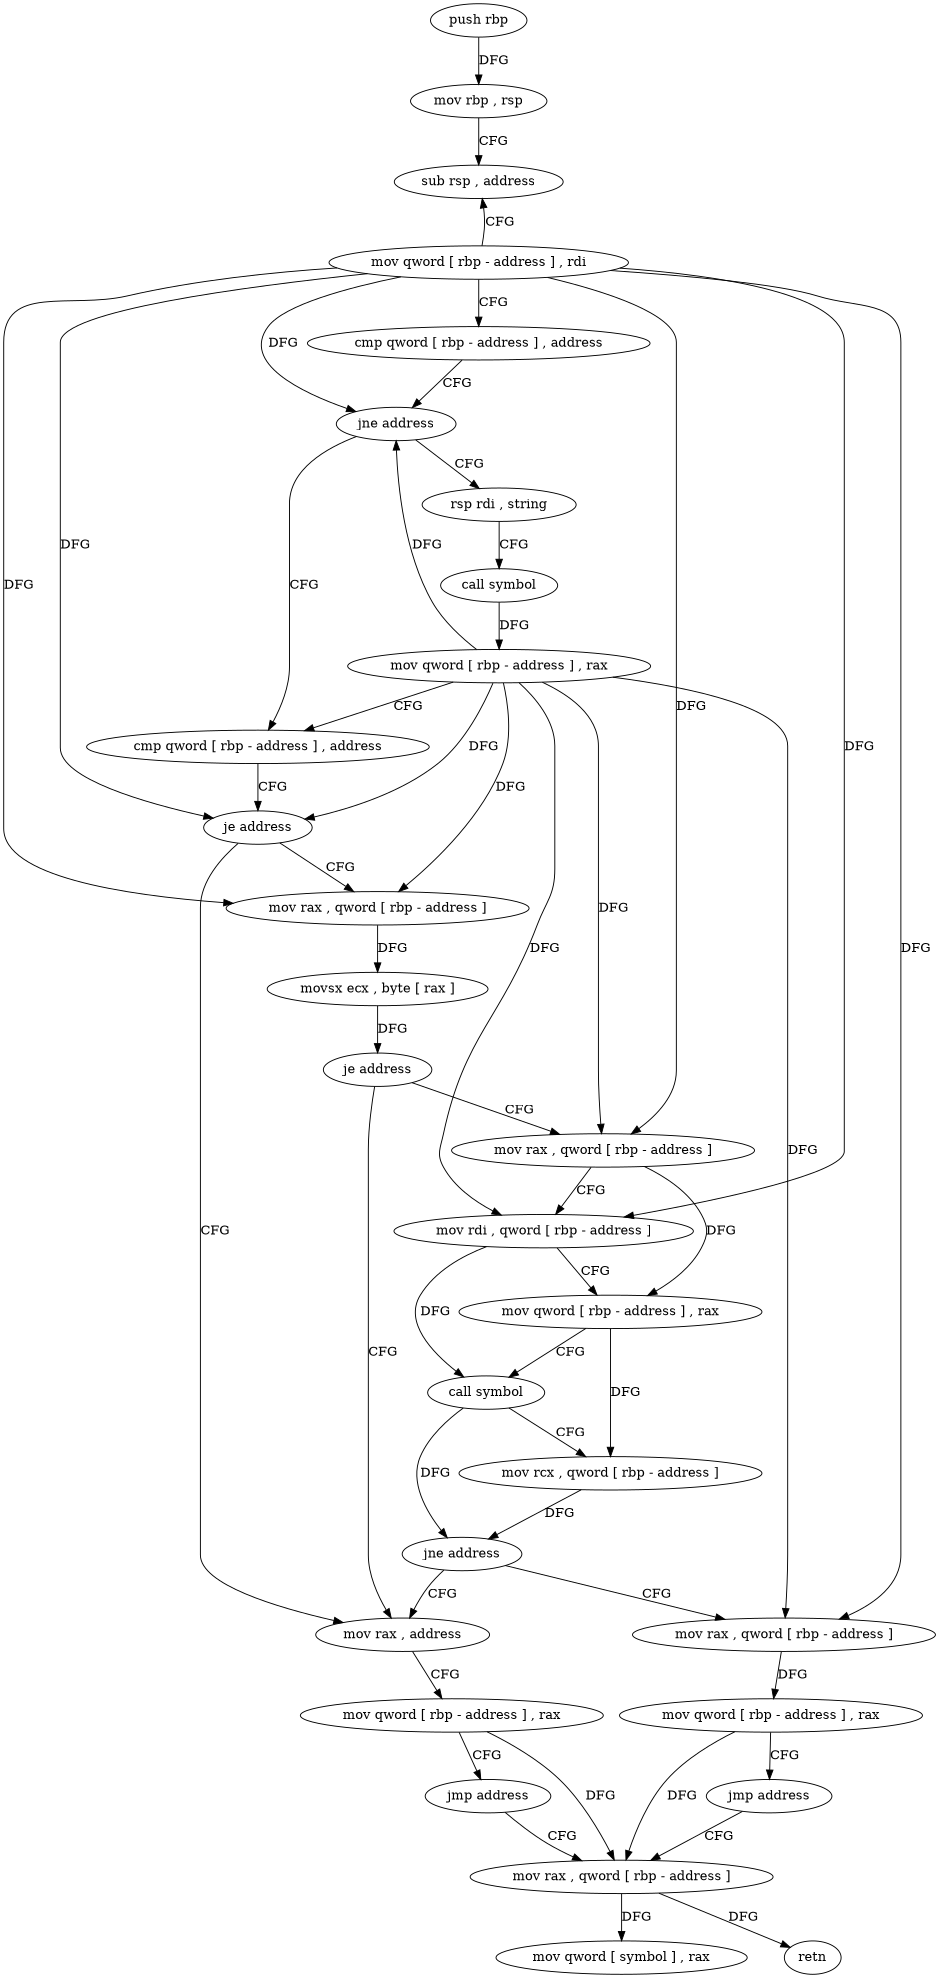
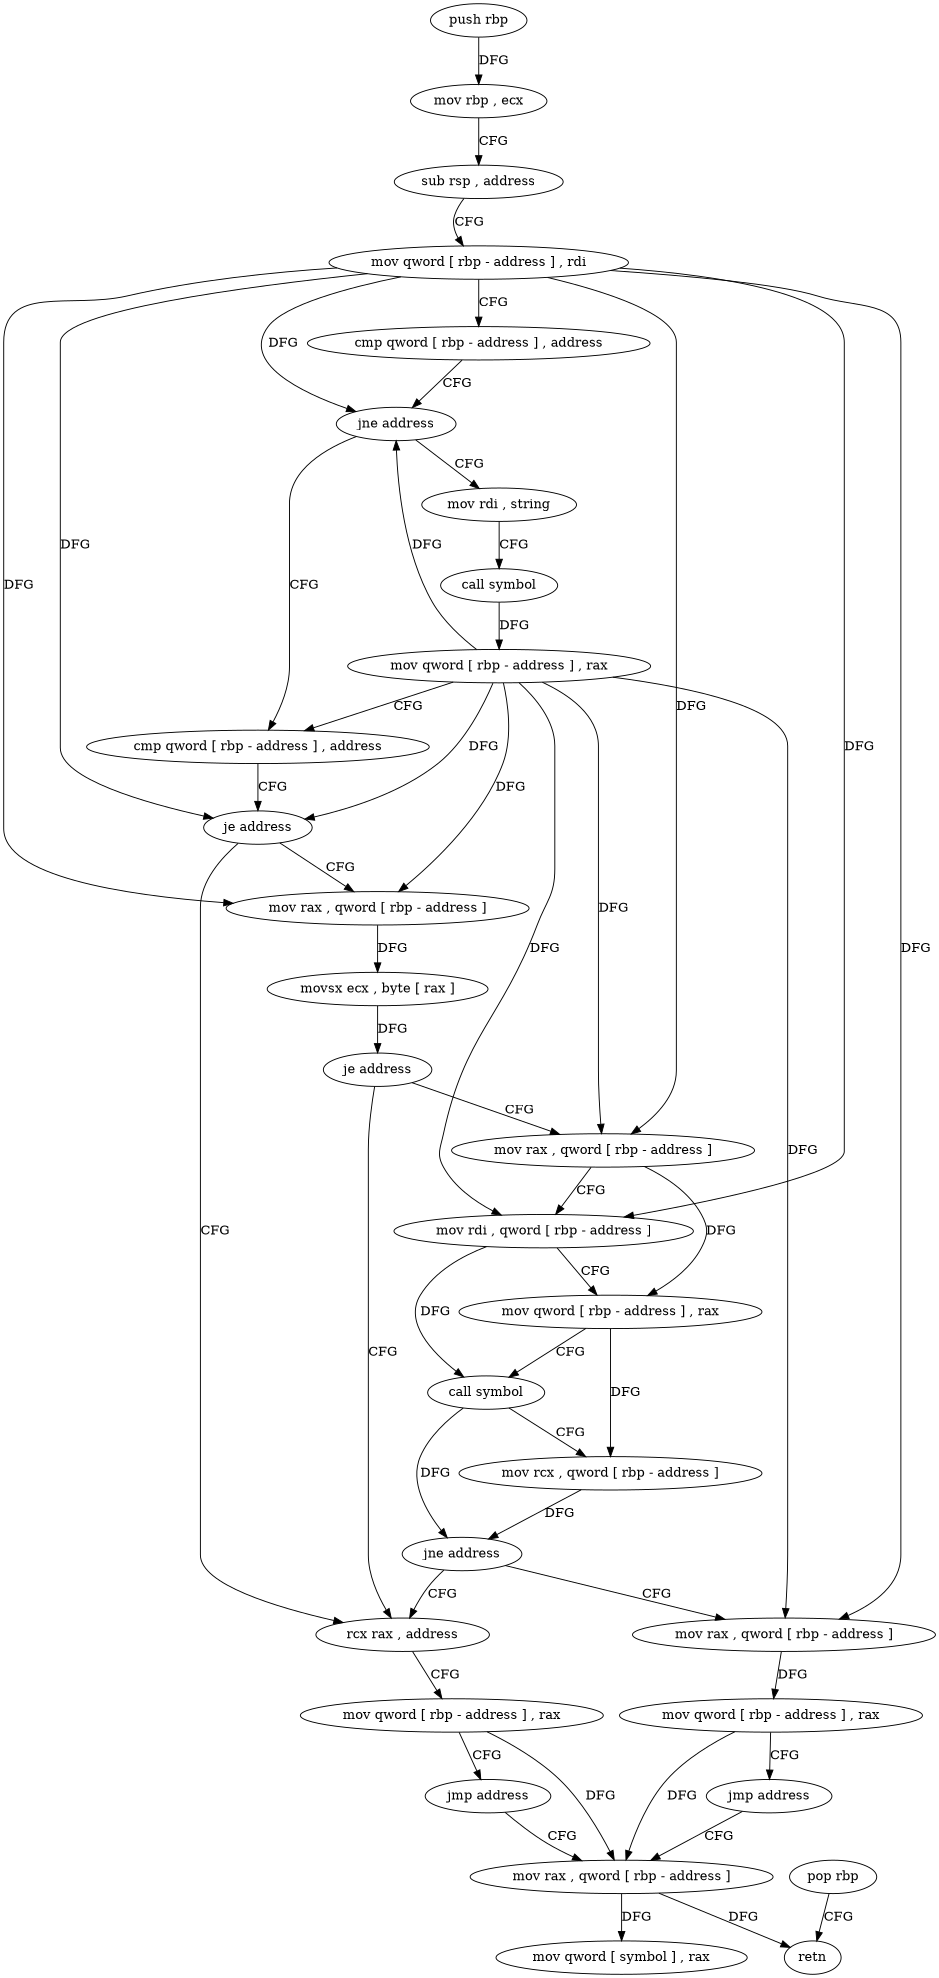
(479, 101) -> (479, 101)
(484, 227) -> (454, 217)
(499, 505) -> (499, 505)
(403, 1635) -> (403, 1635)
none -> (833, 1877)
